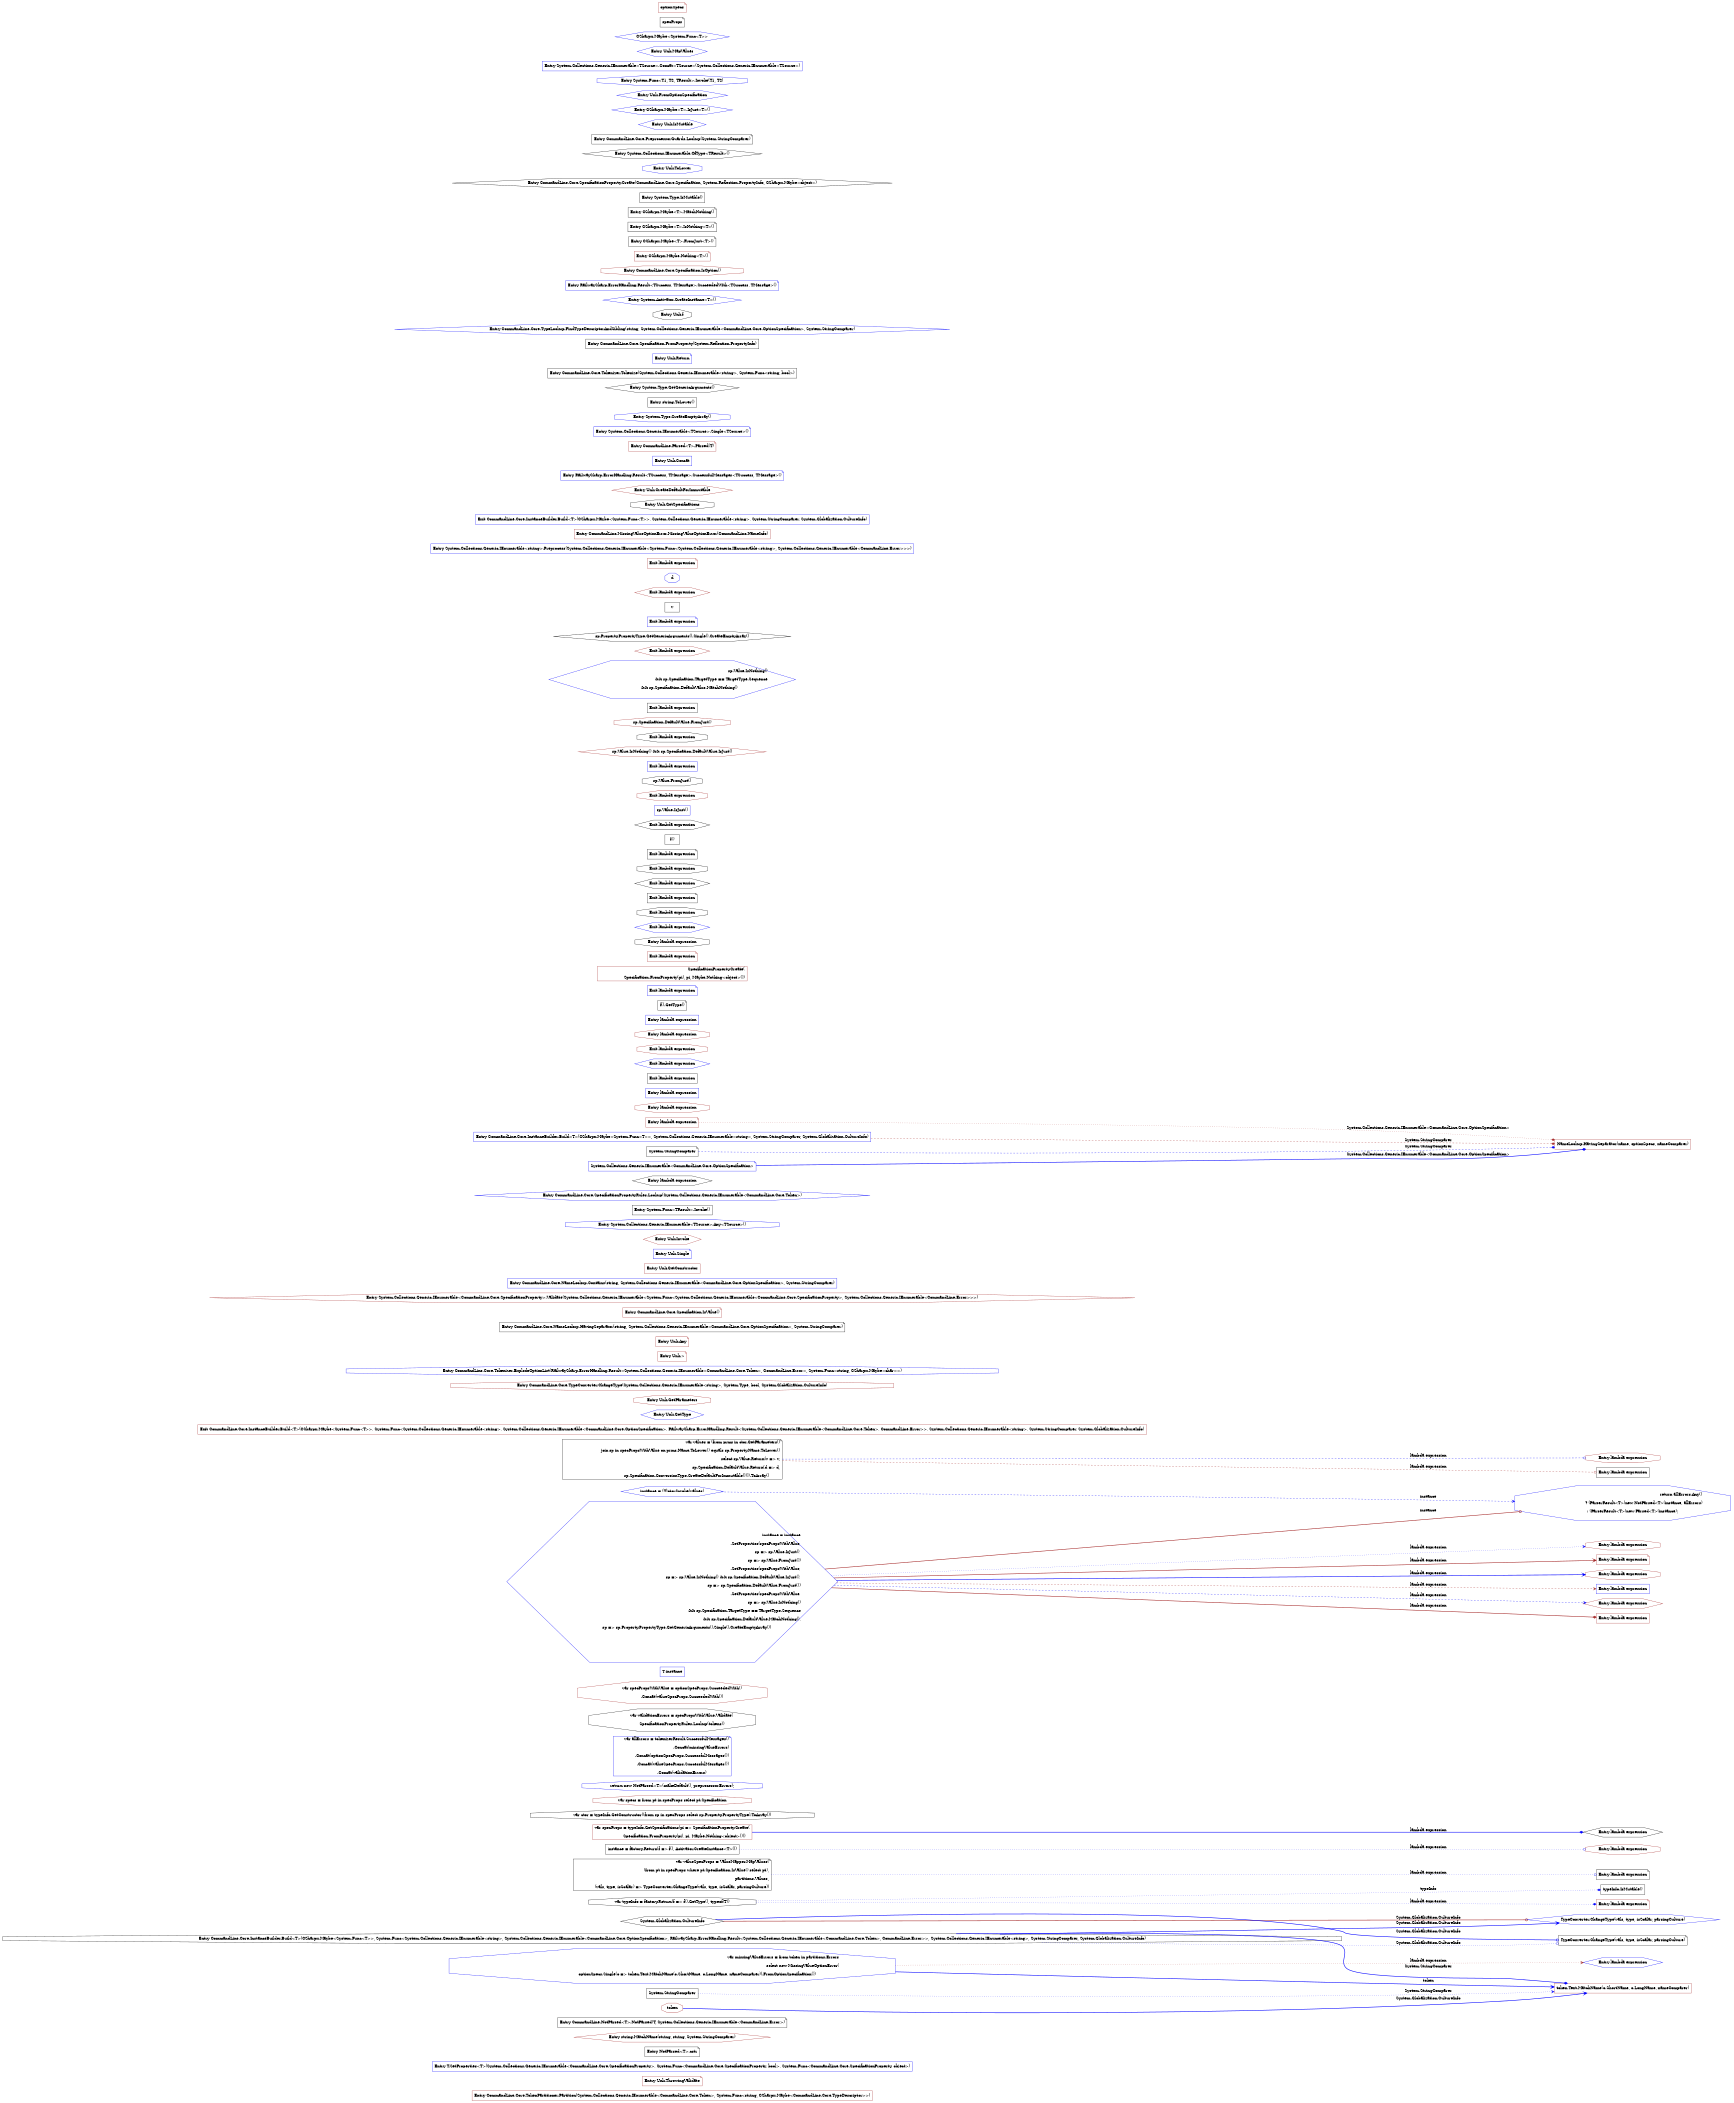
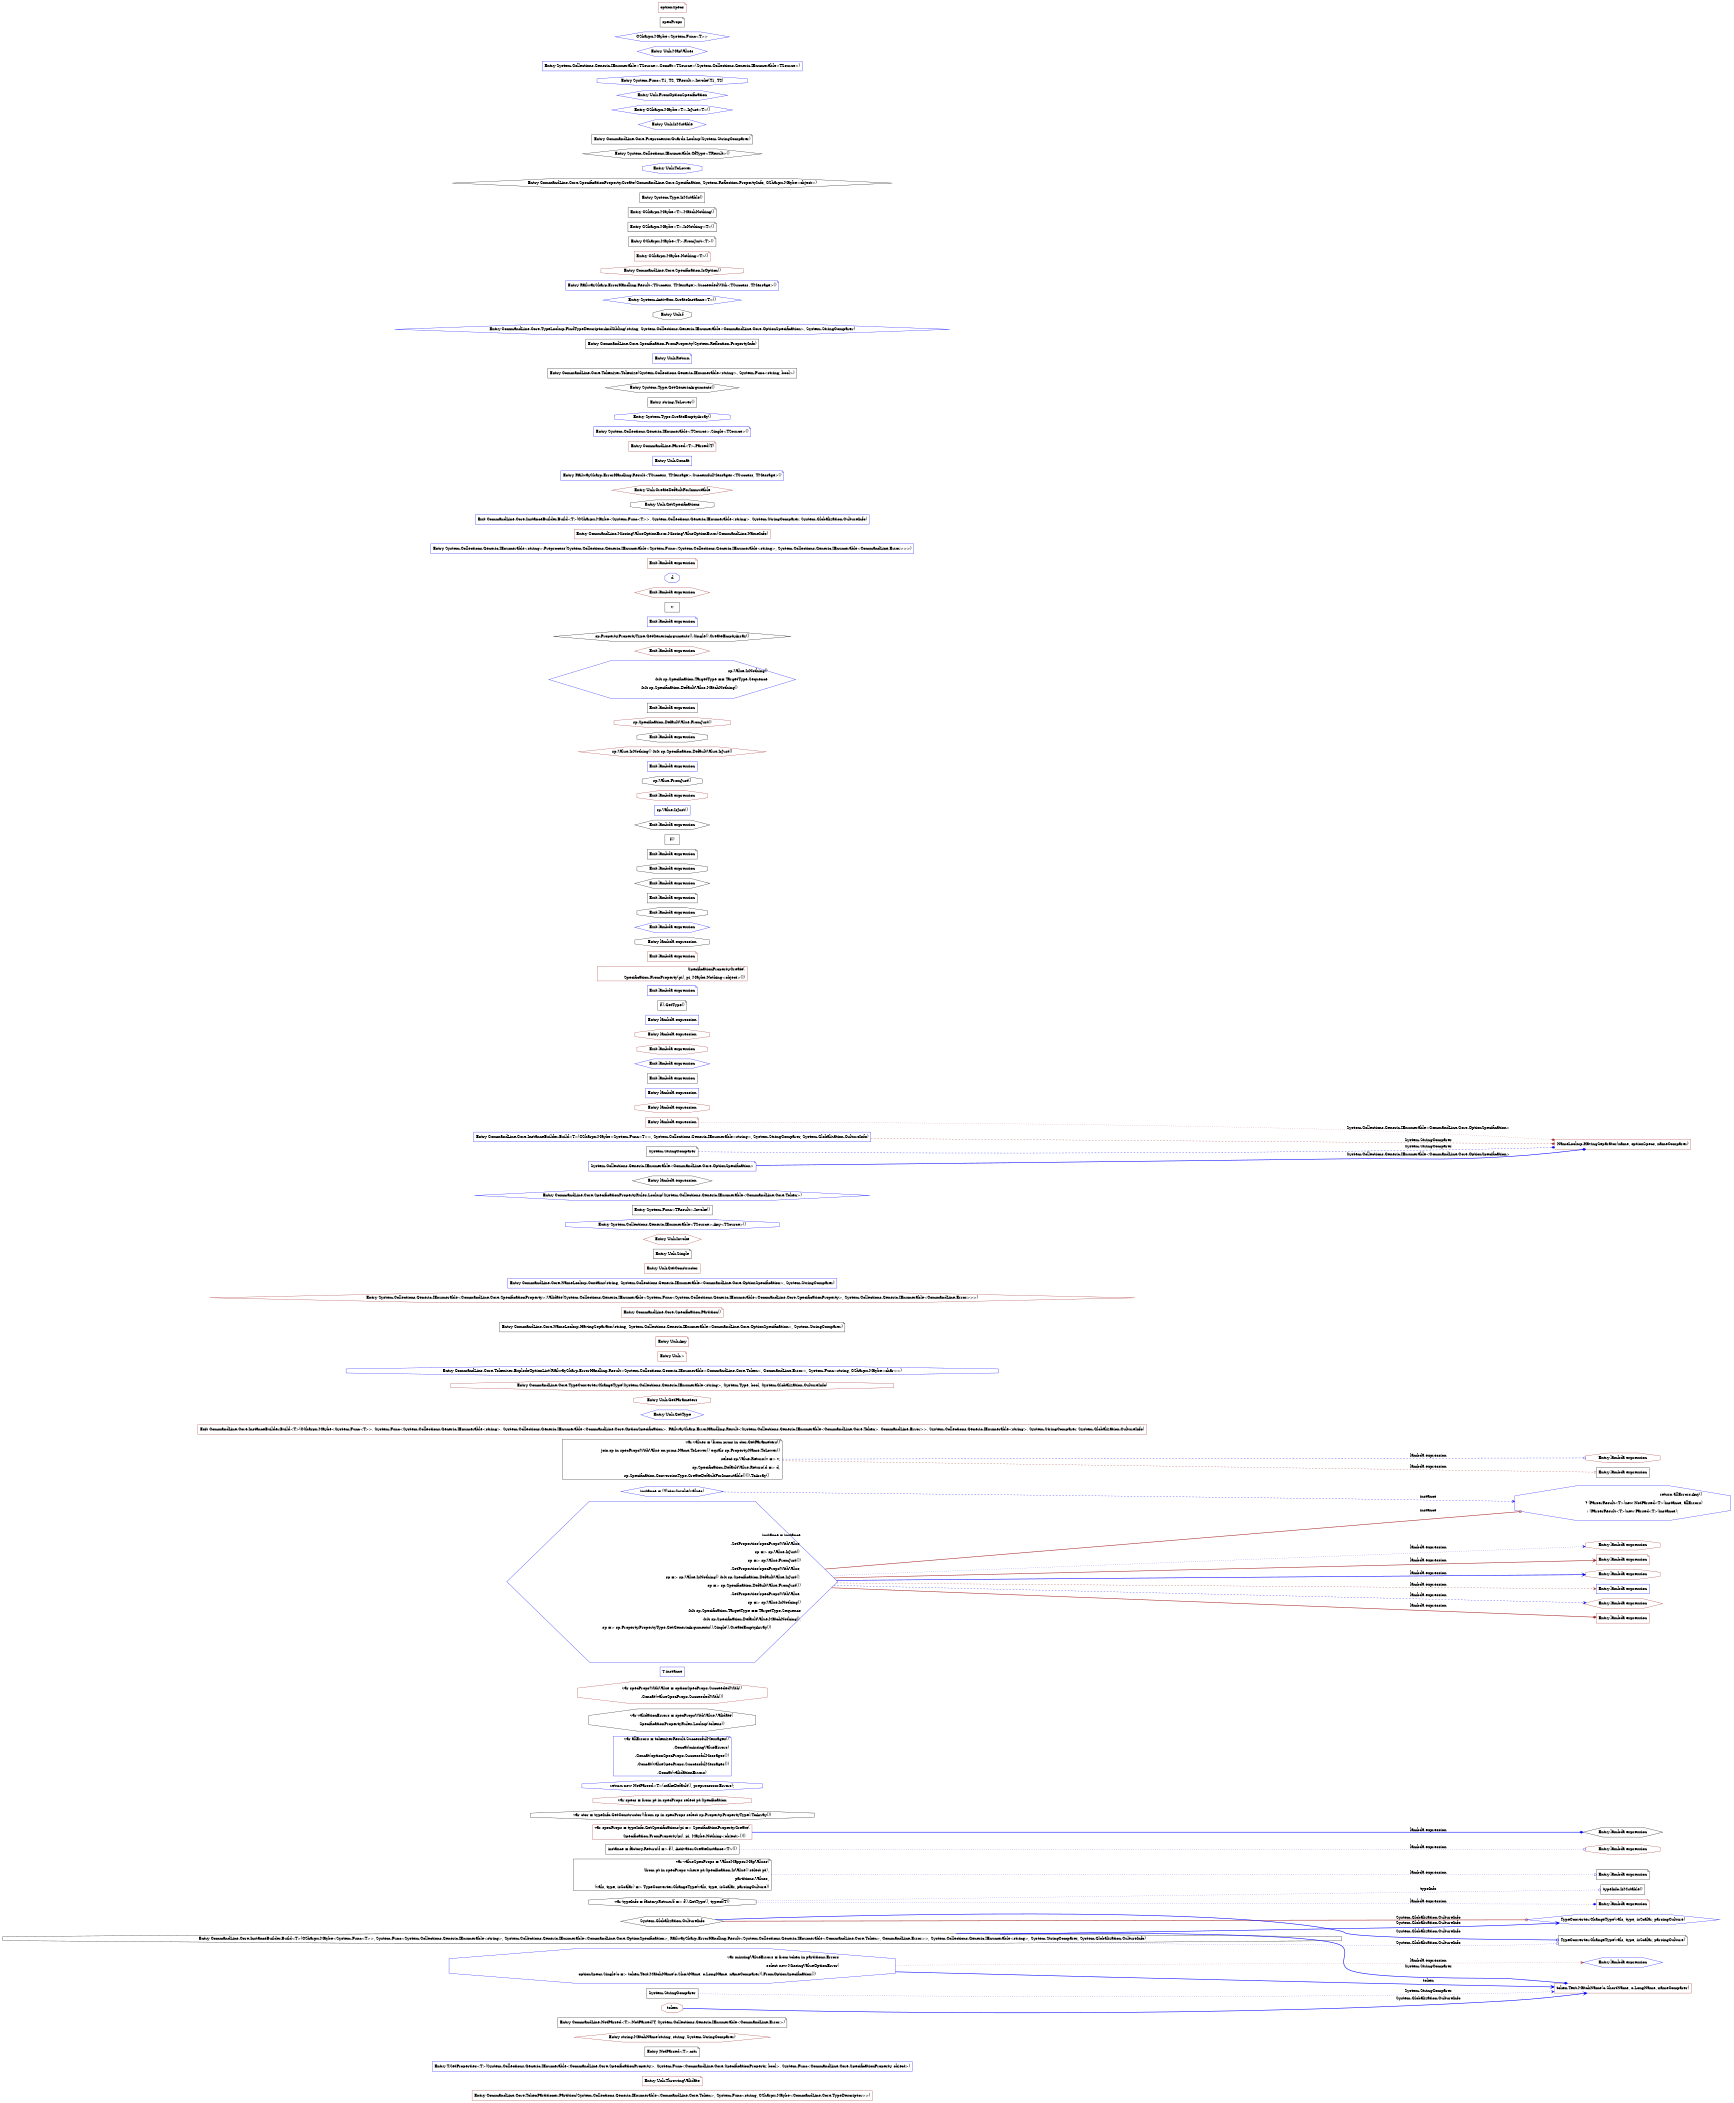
(672, 1254) -> (672, 1254)
(672, 1312) -> (672, 1312)
(1177, 1895) -> (1177, 1895)
